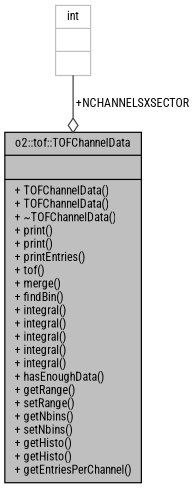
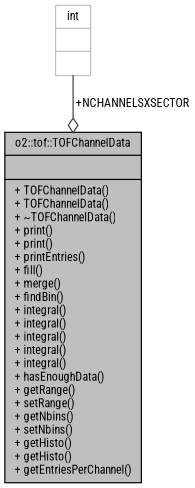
(30, 271) -> (29, 271)
